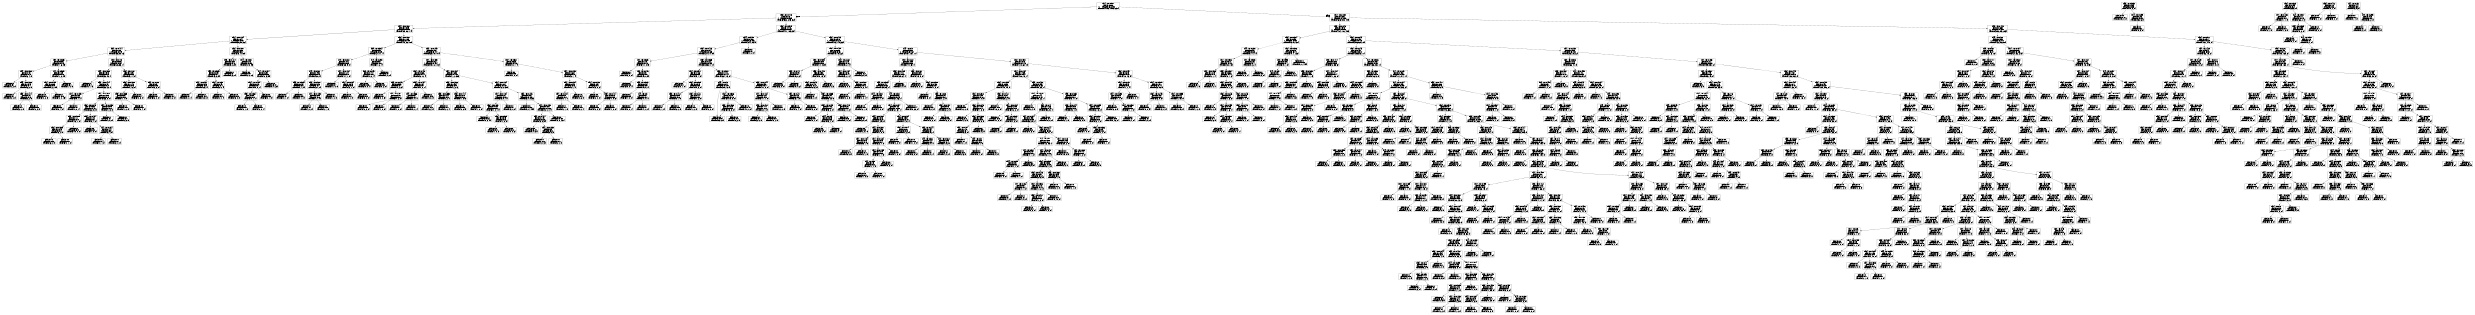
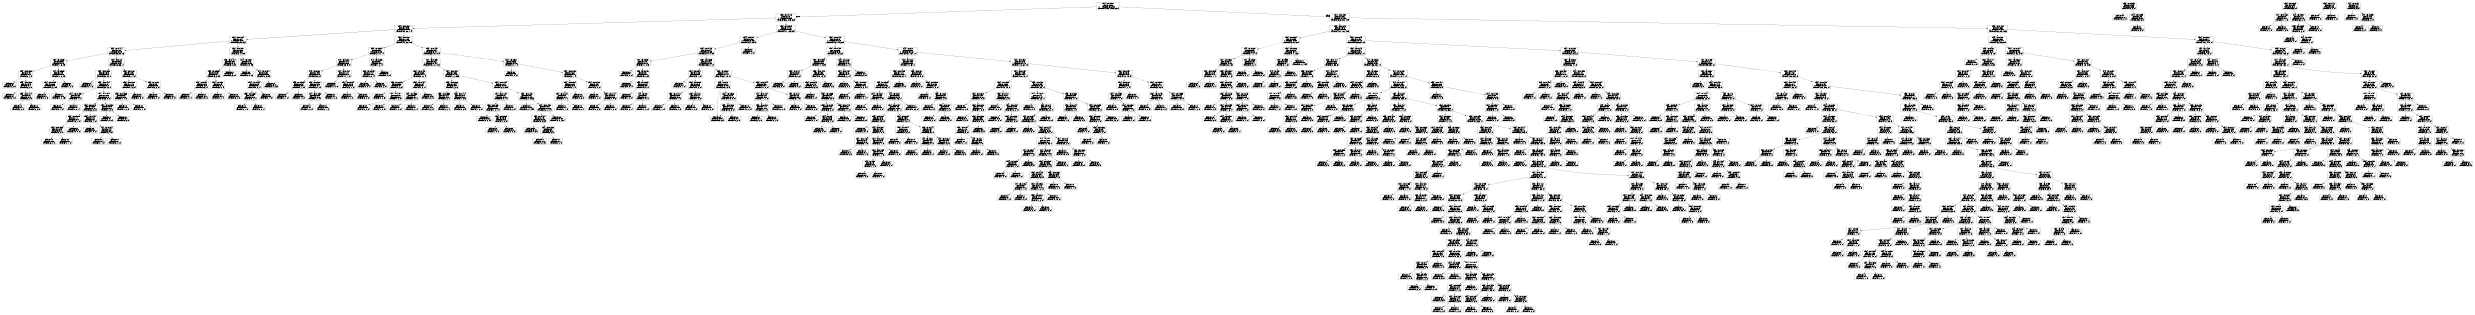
(828, 103) -> (827, 101)
